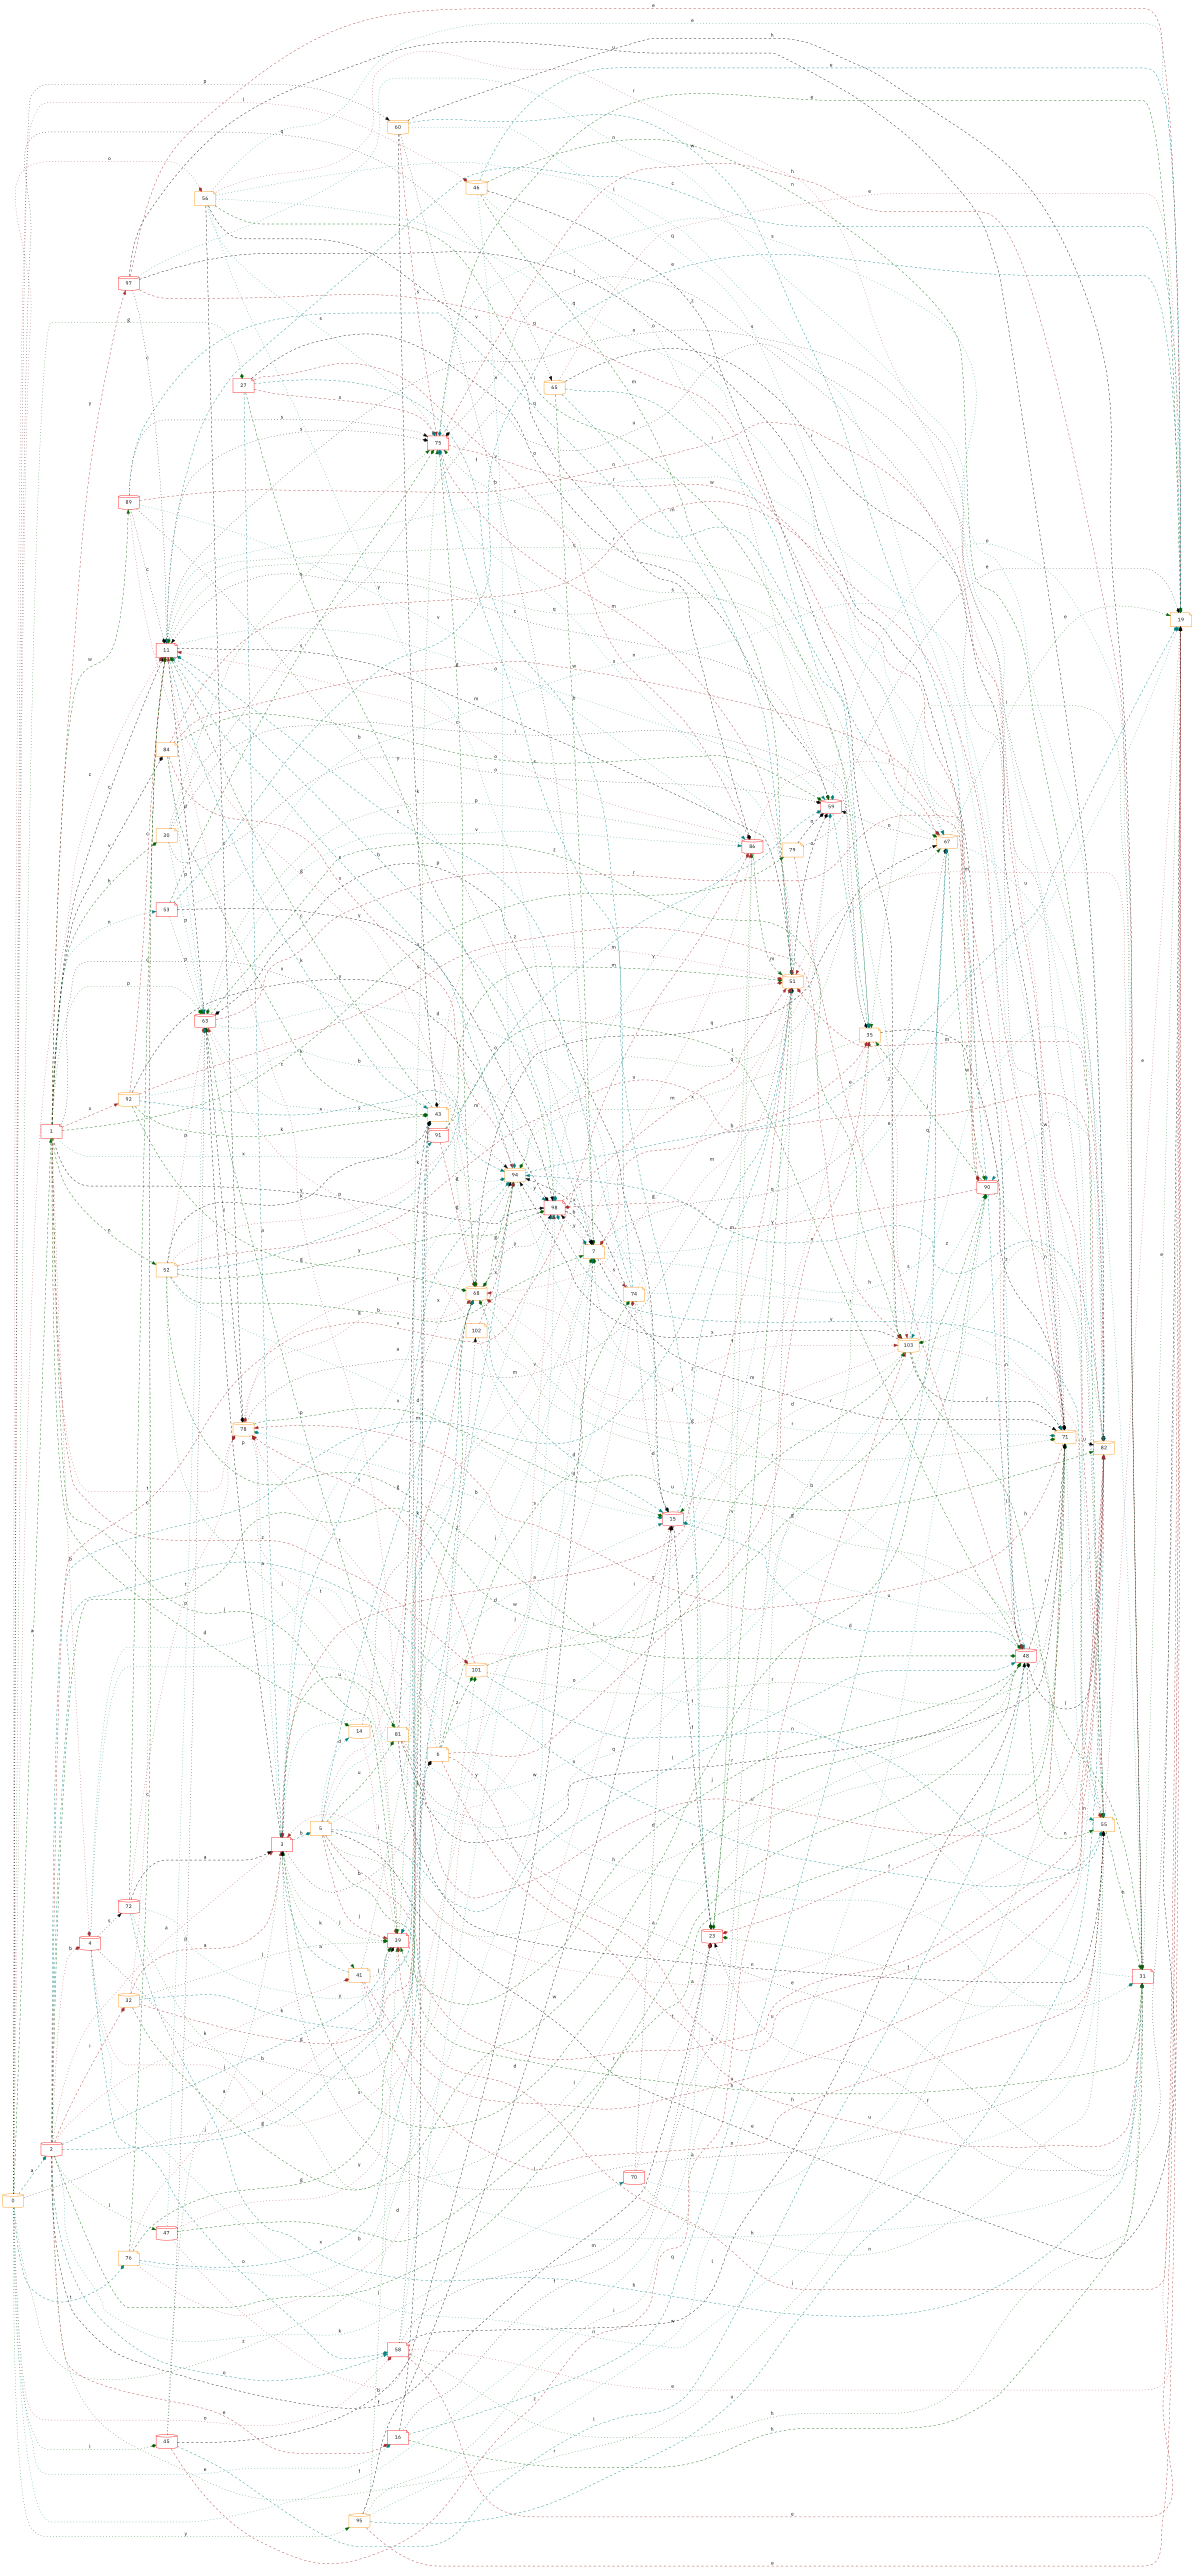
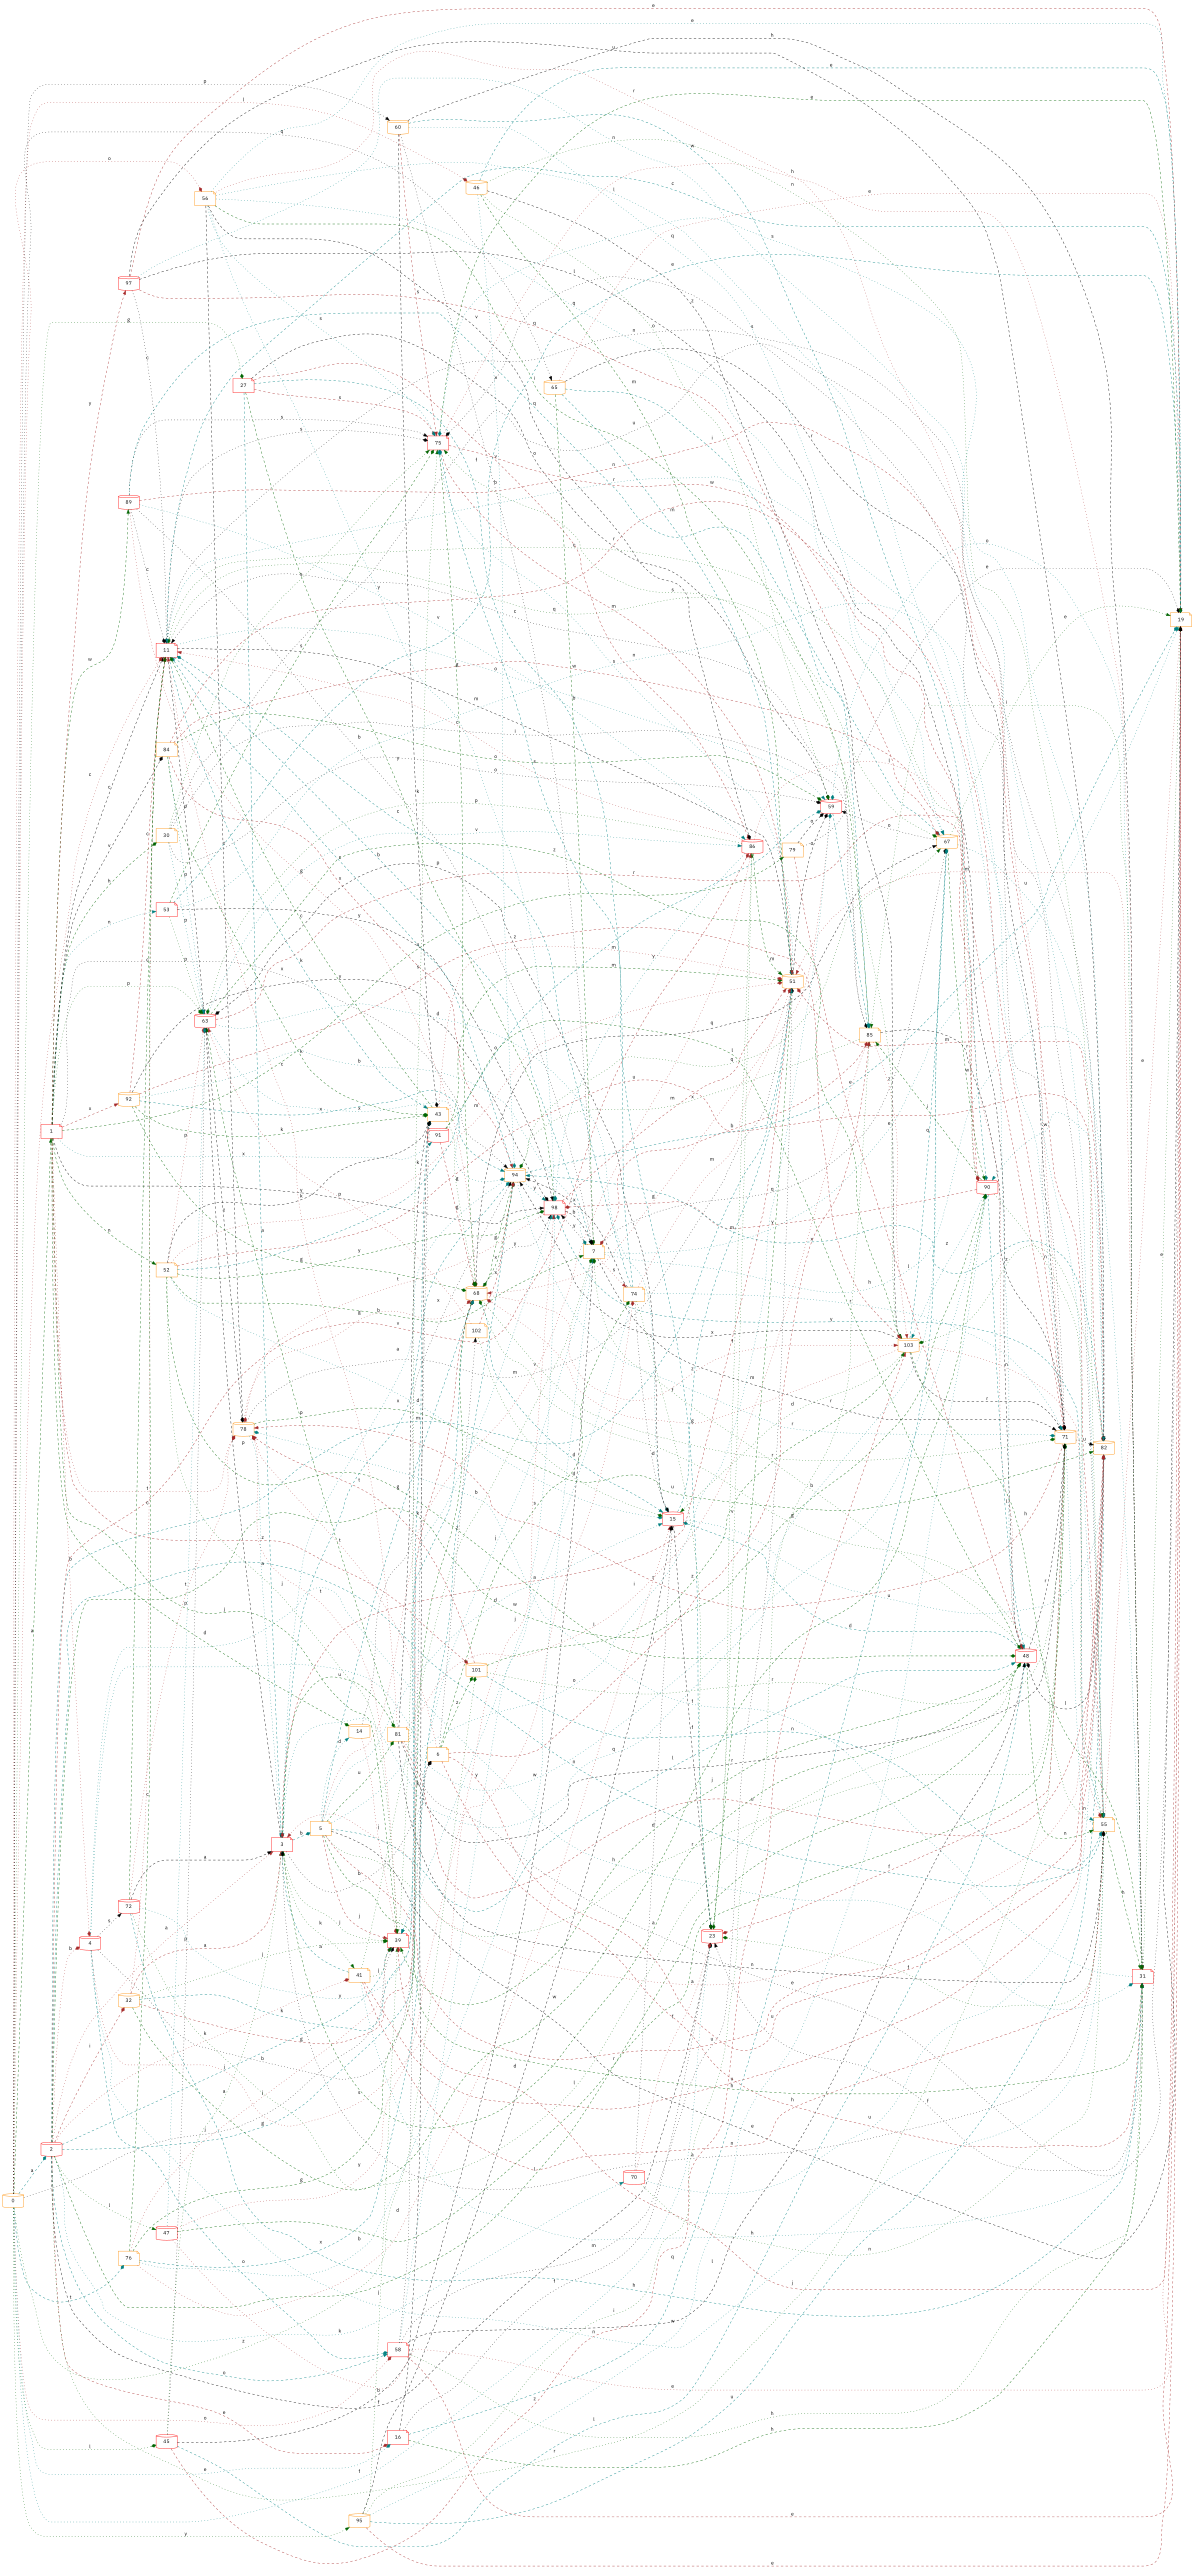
(1117, 669) -> (1117, 669)
(1049, 793) -> (1049, 793)
(870, 1035) -> (870, 1035)
(909, 1267) -> (909, 1267)
